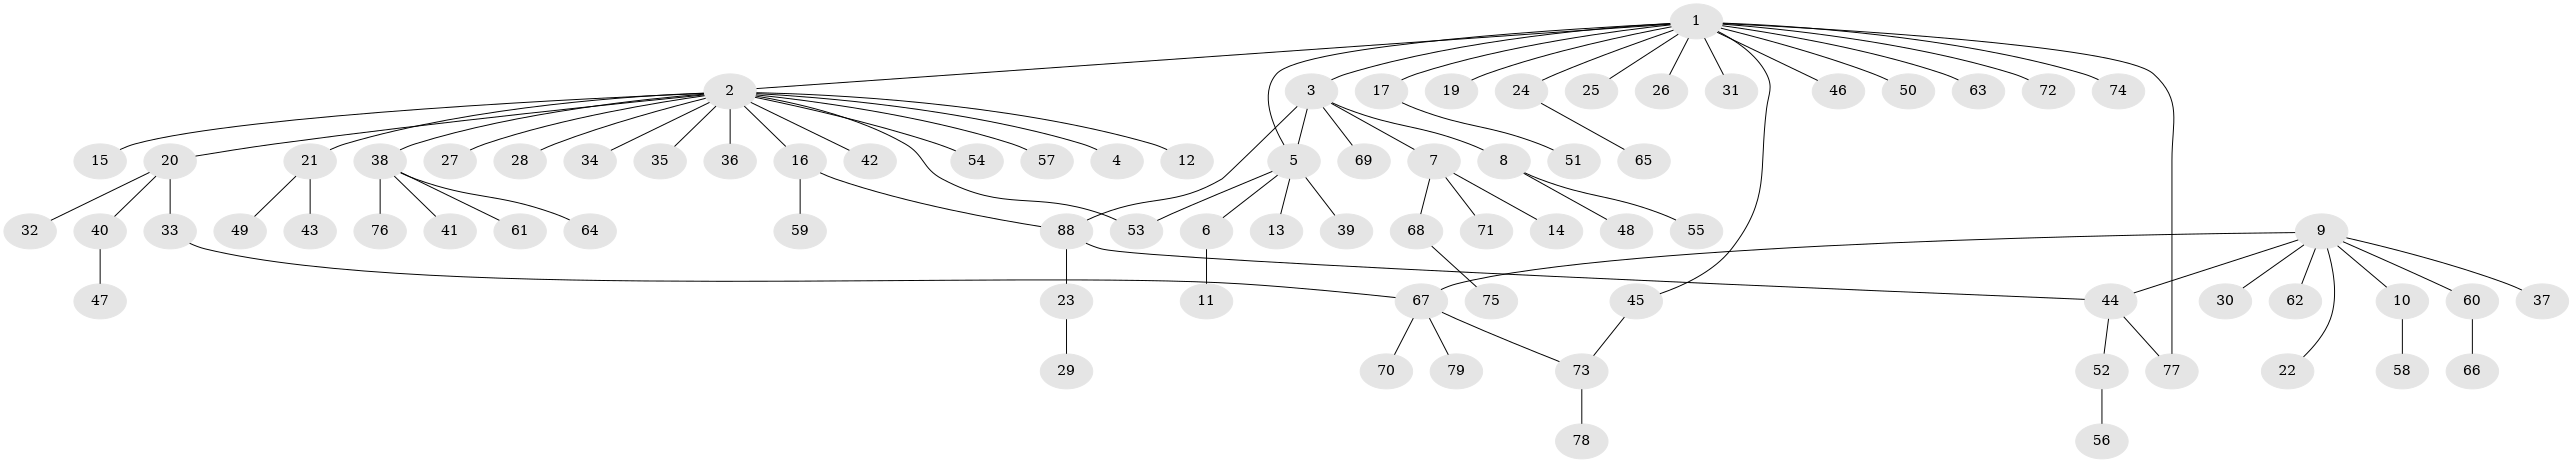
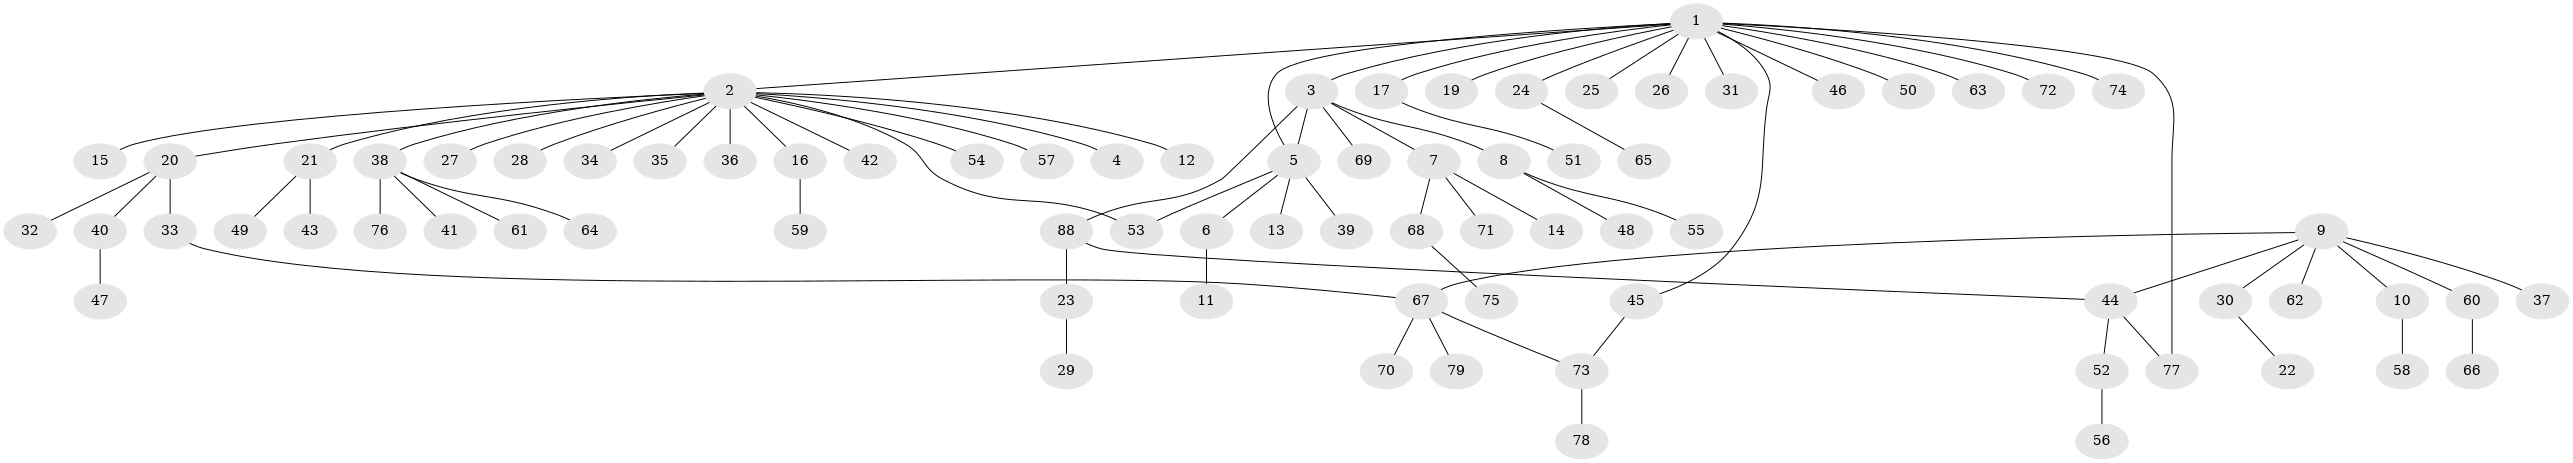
(929, 205) -> none
(2333, 307) -> (2257, 336)
